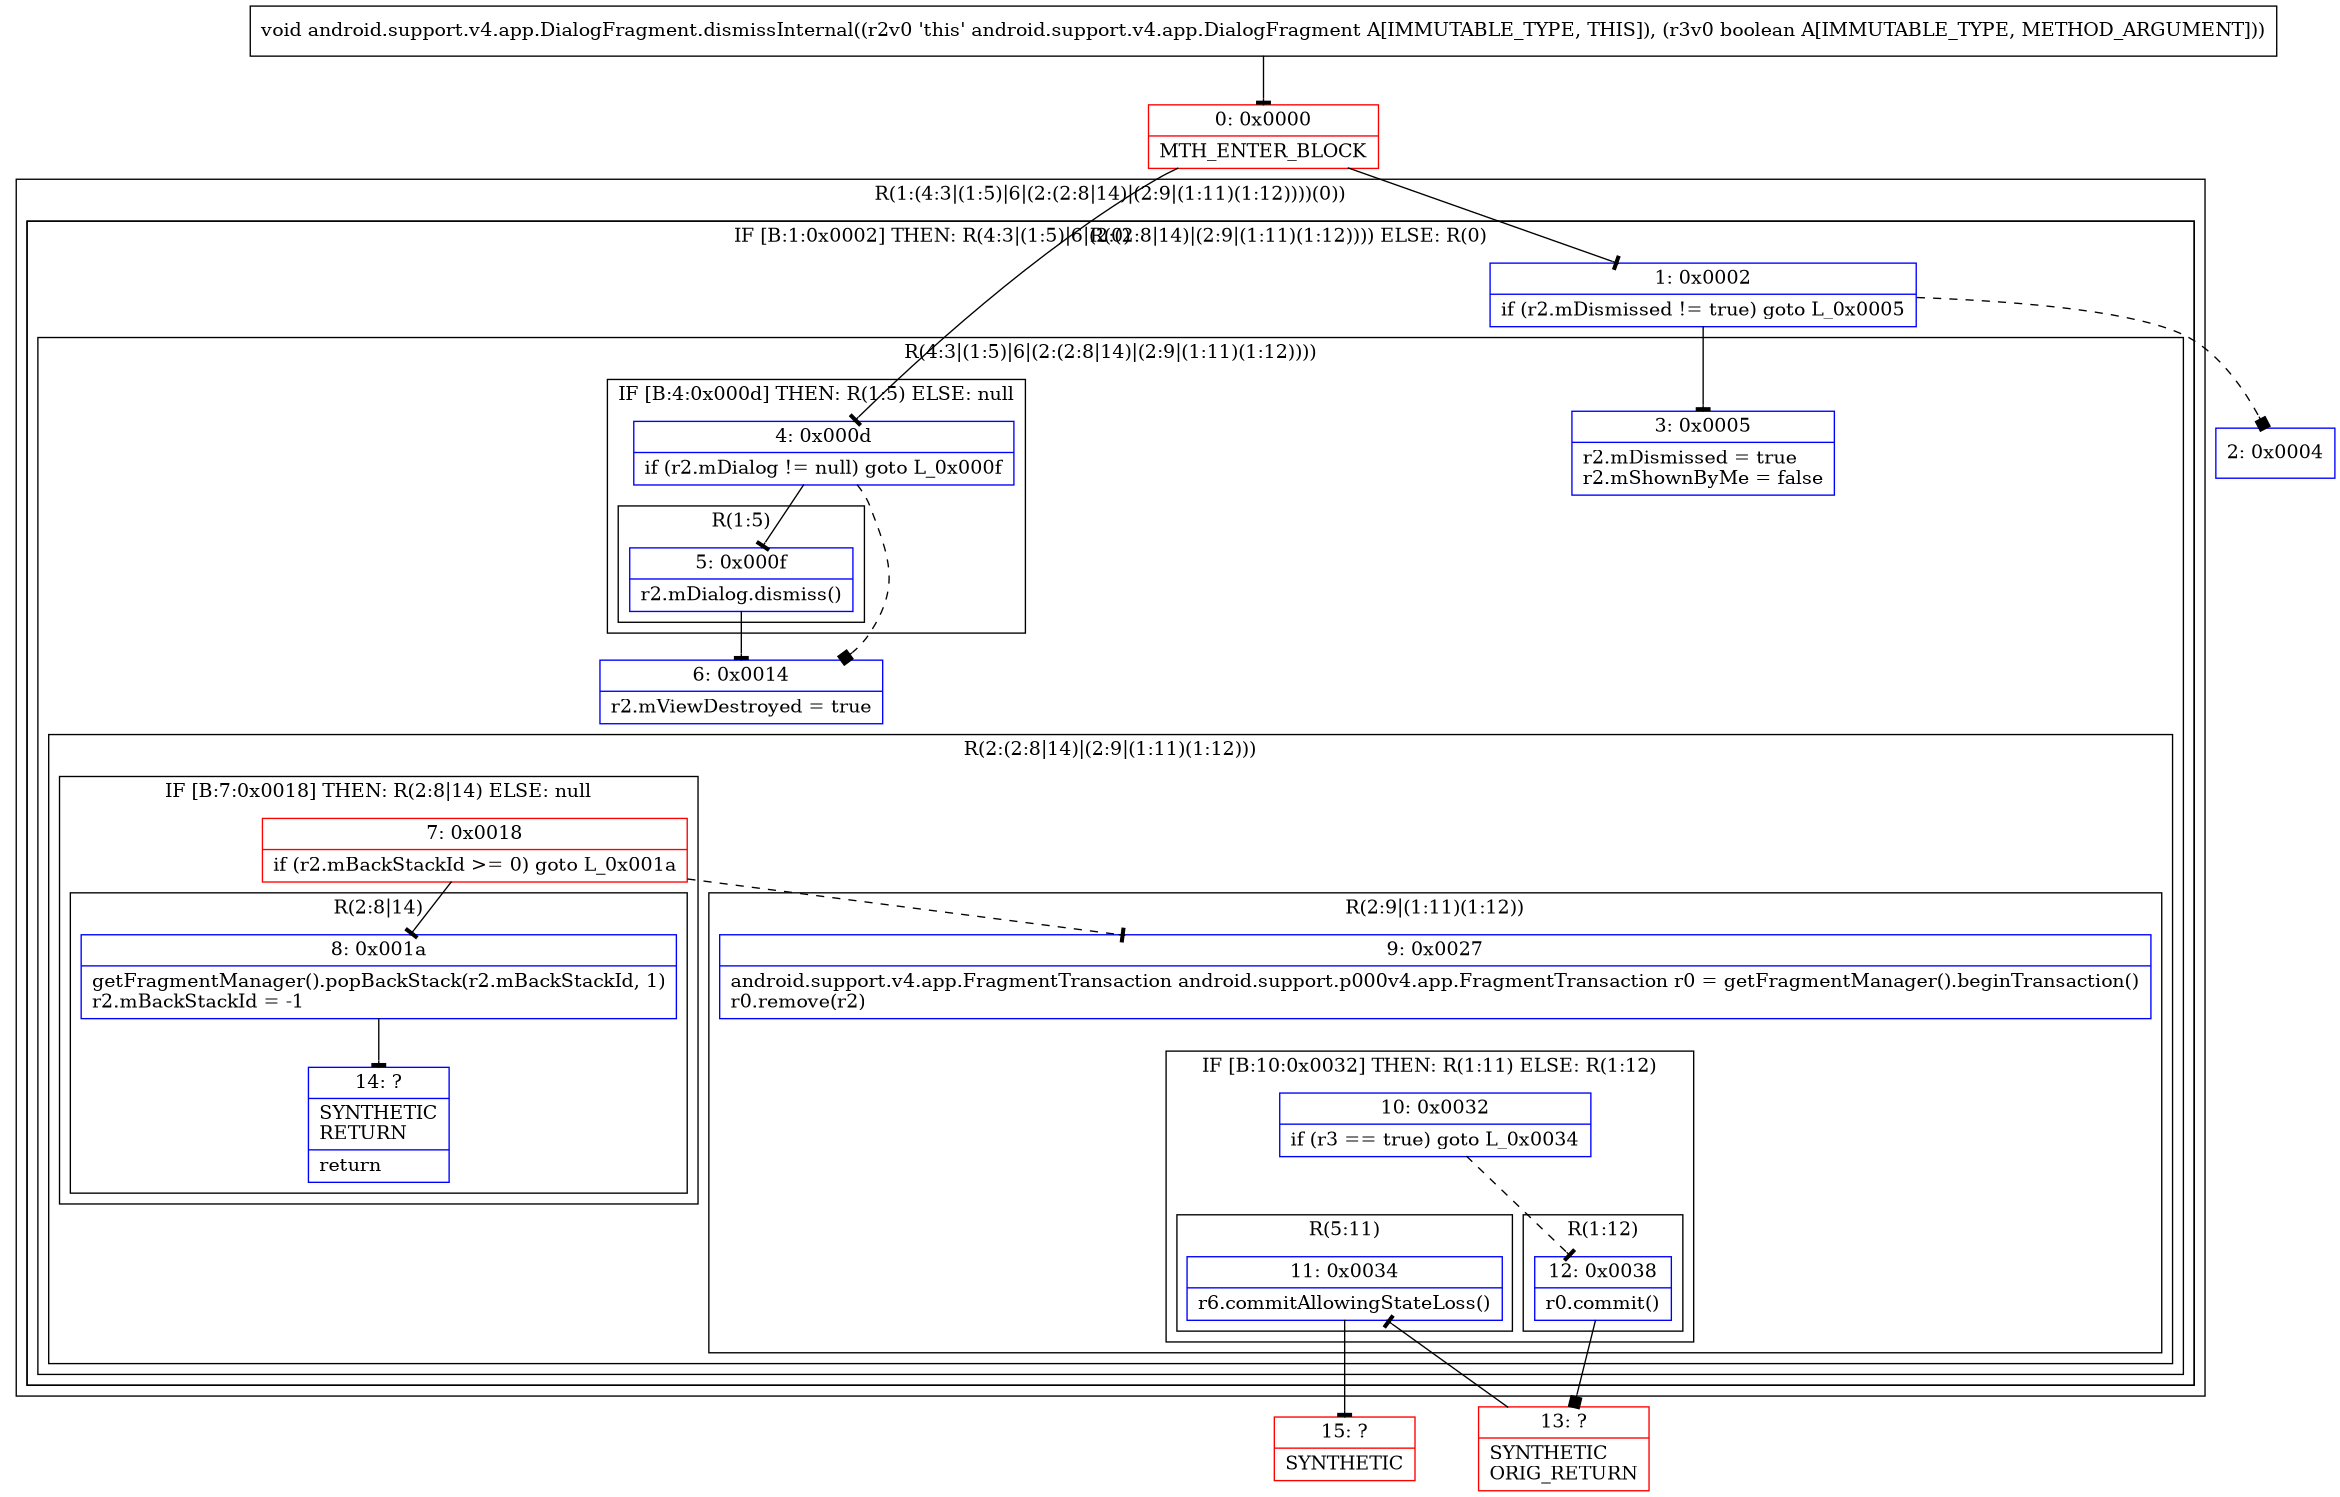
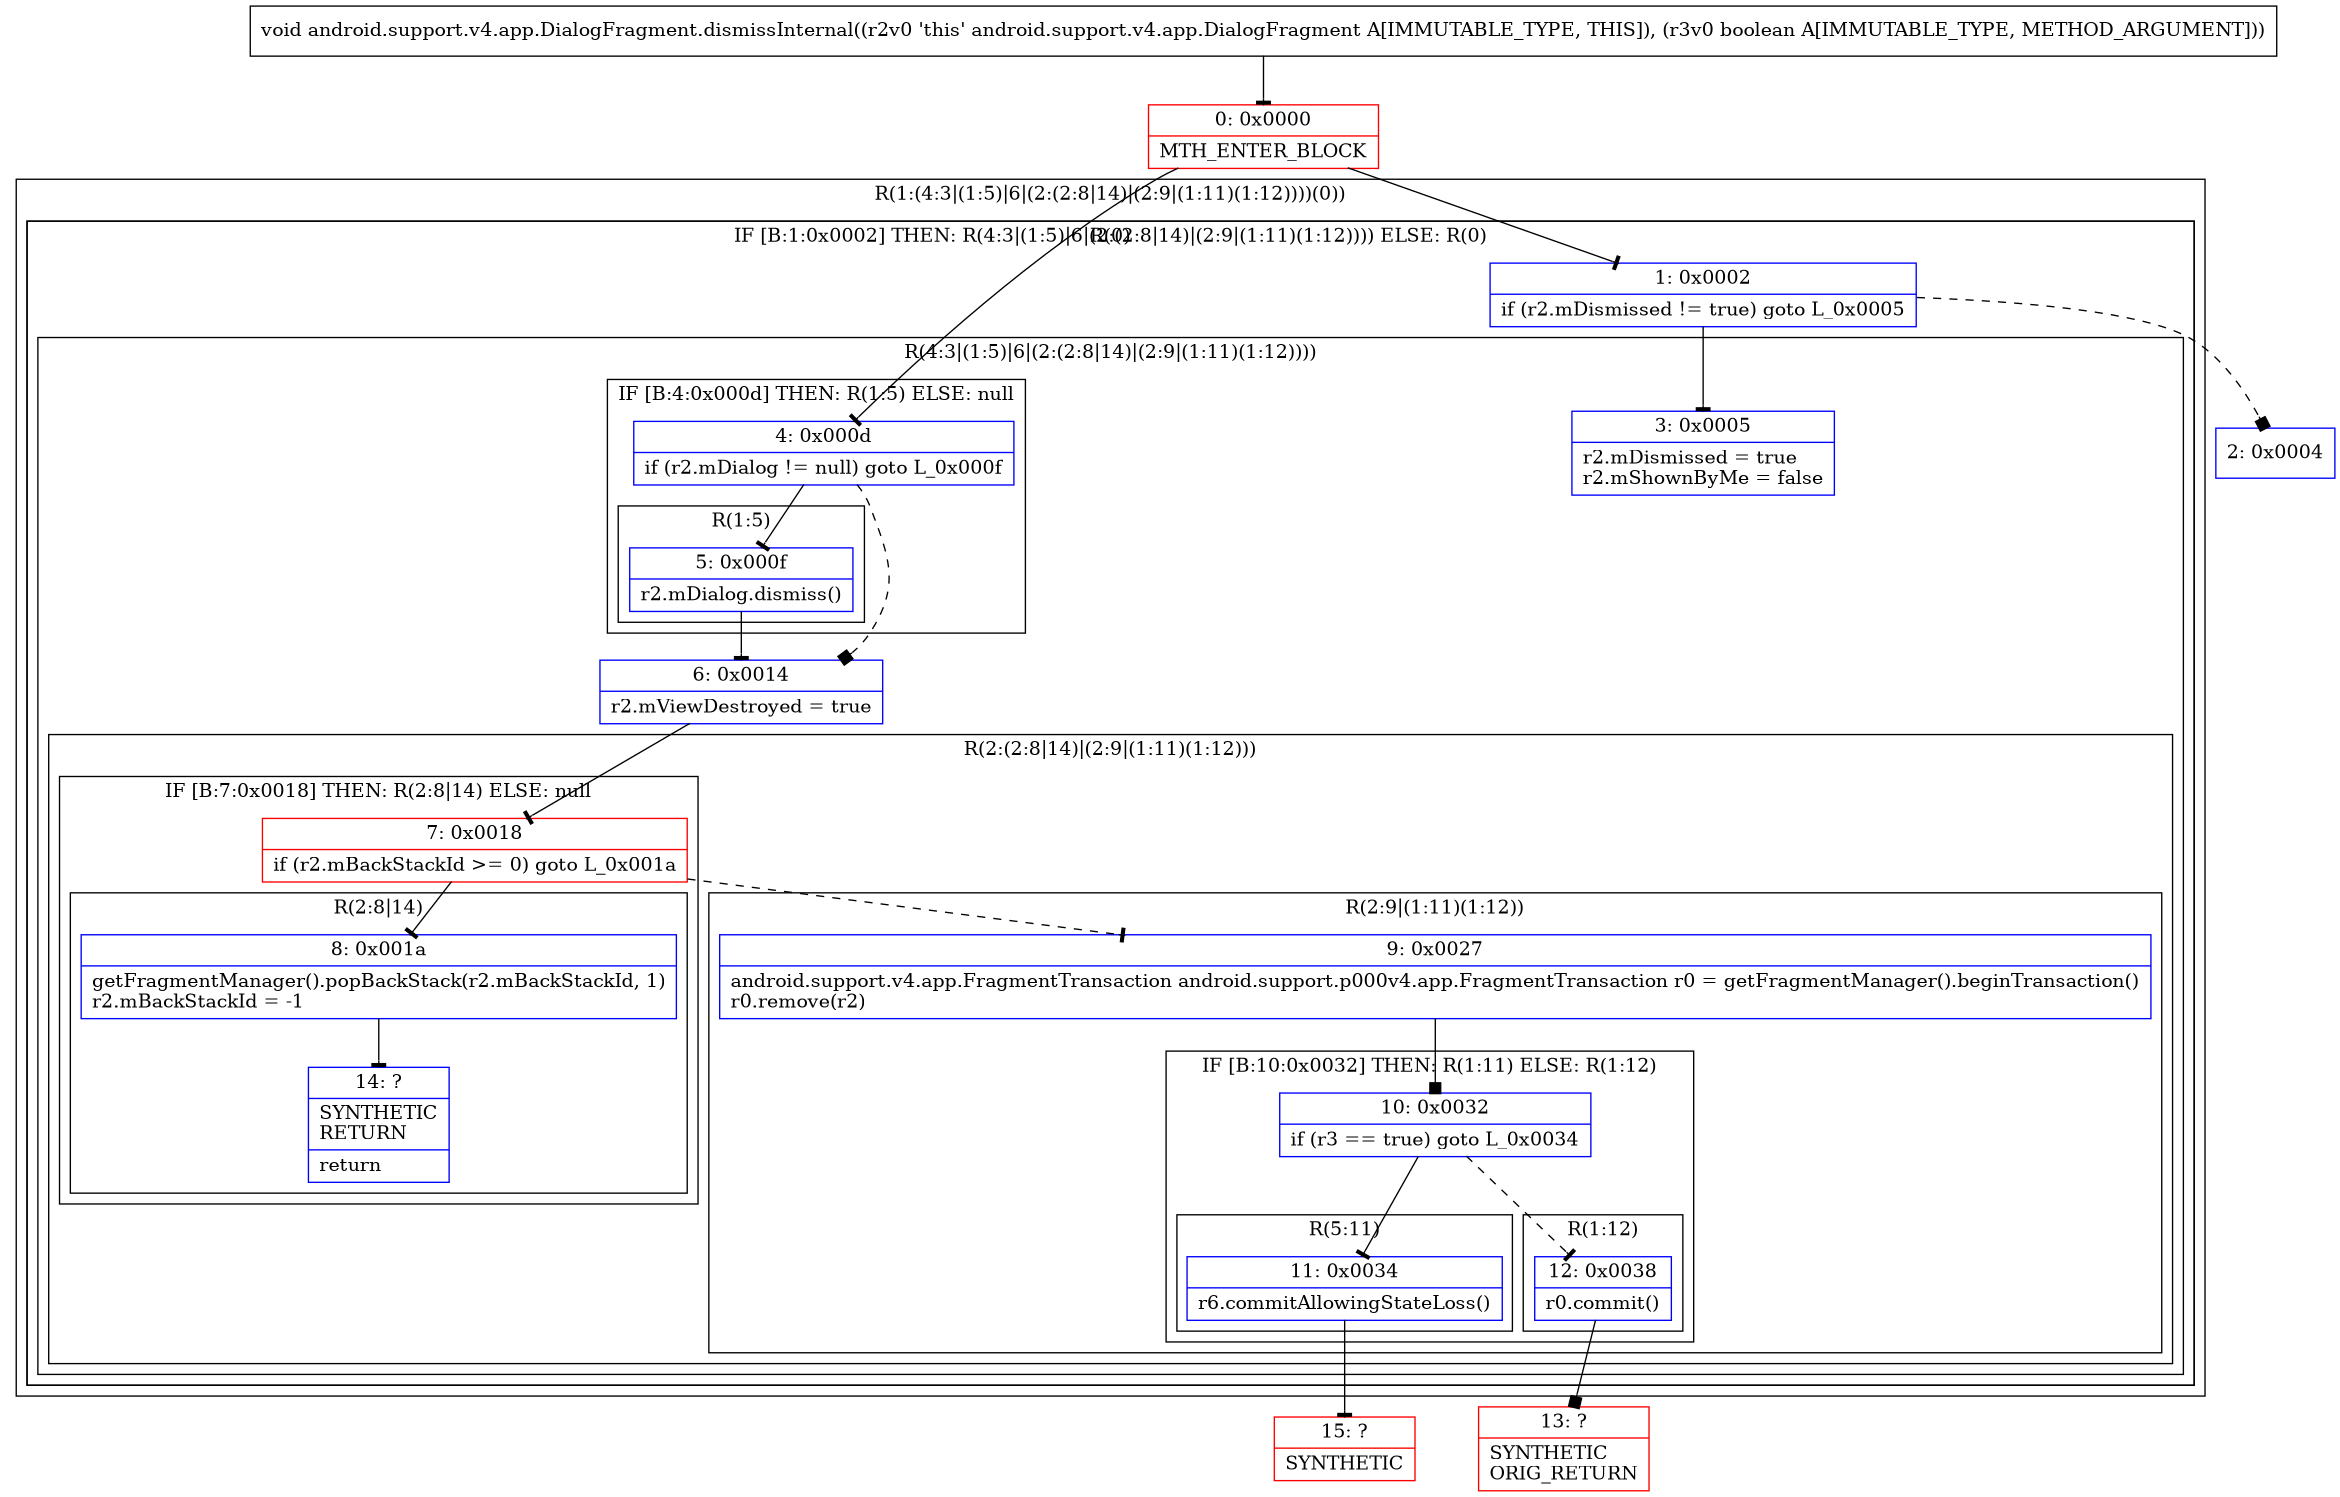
none -> (615, 767)
none -> (1435, 1043)
(1450, 1366) -> (1392, 1204)
